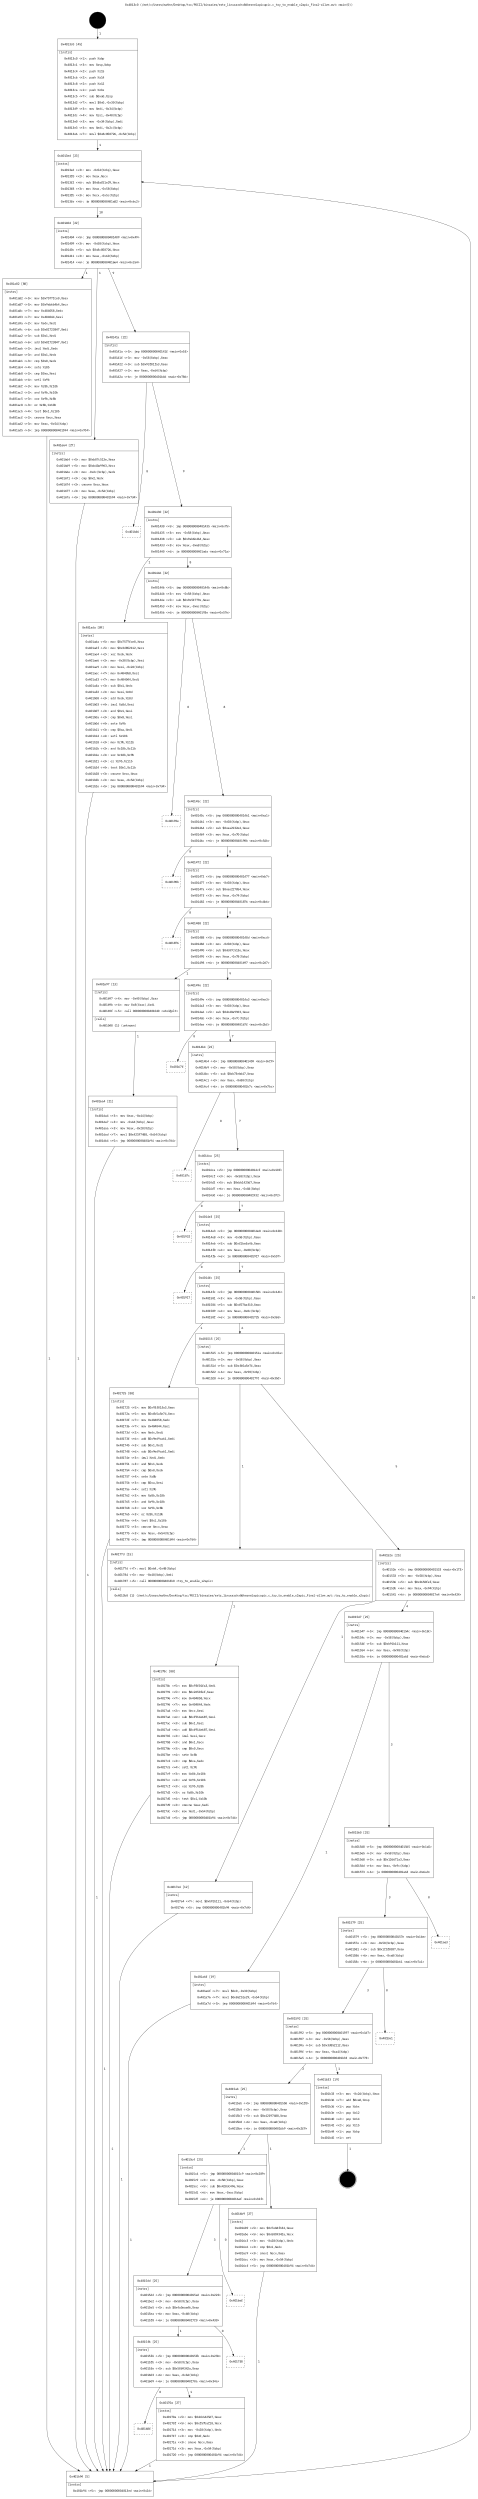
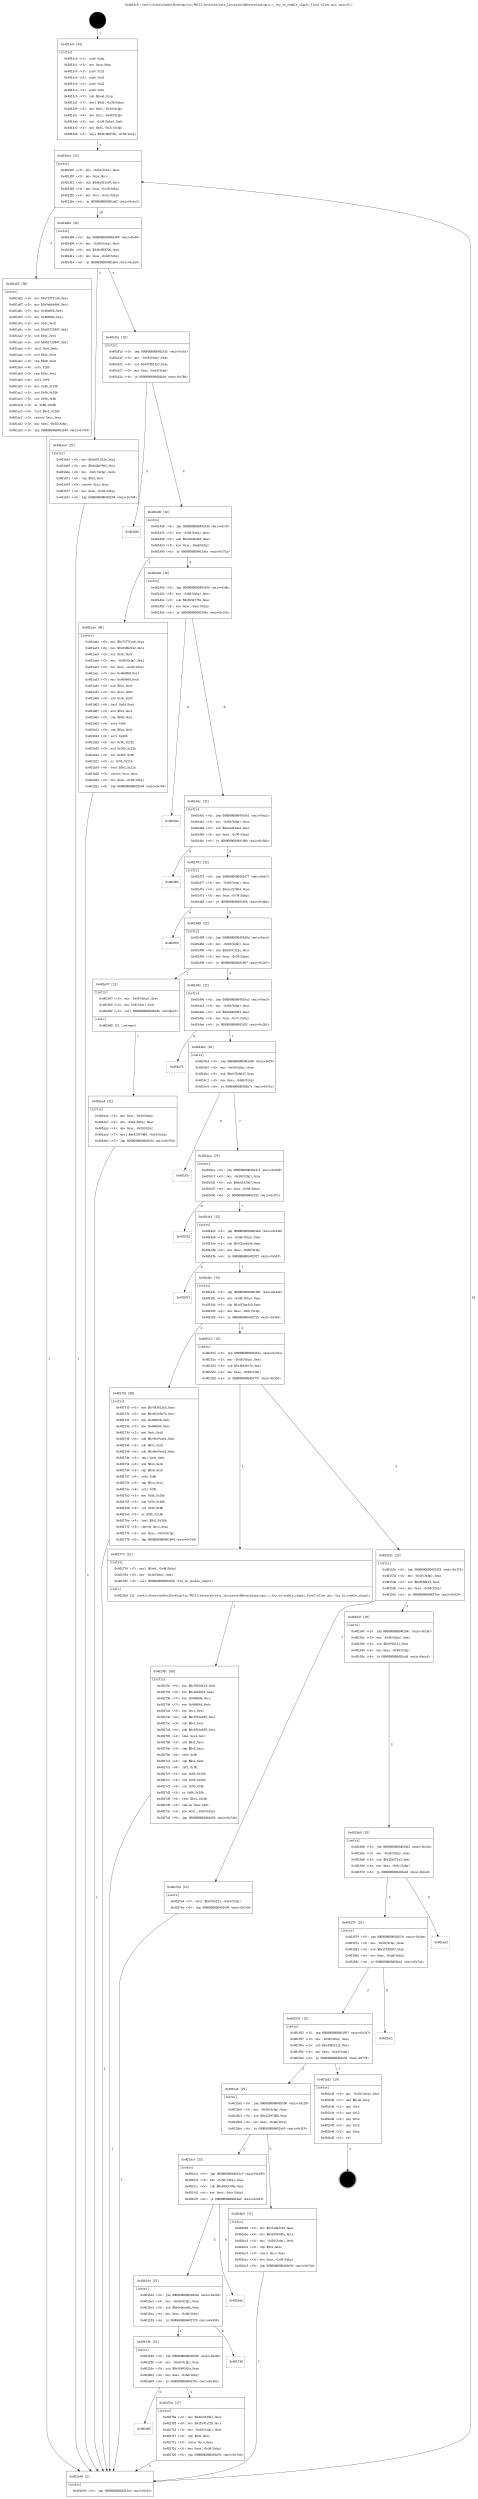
(85, 273) -> (41, 240)
(235, 1991) -> none
